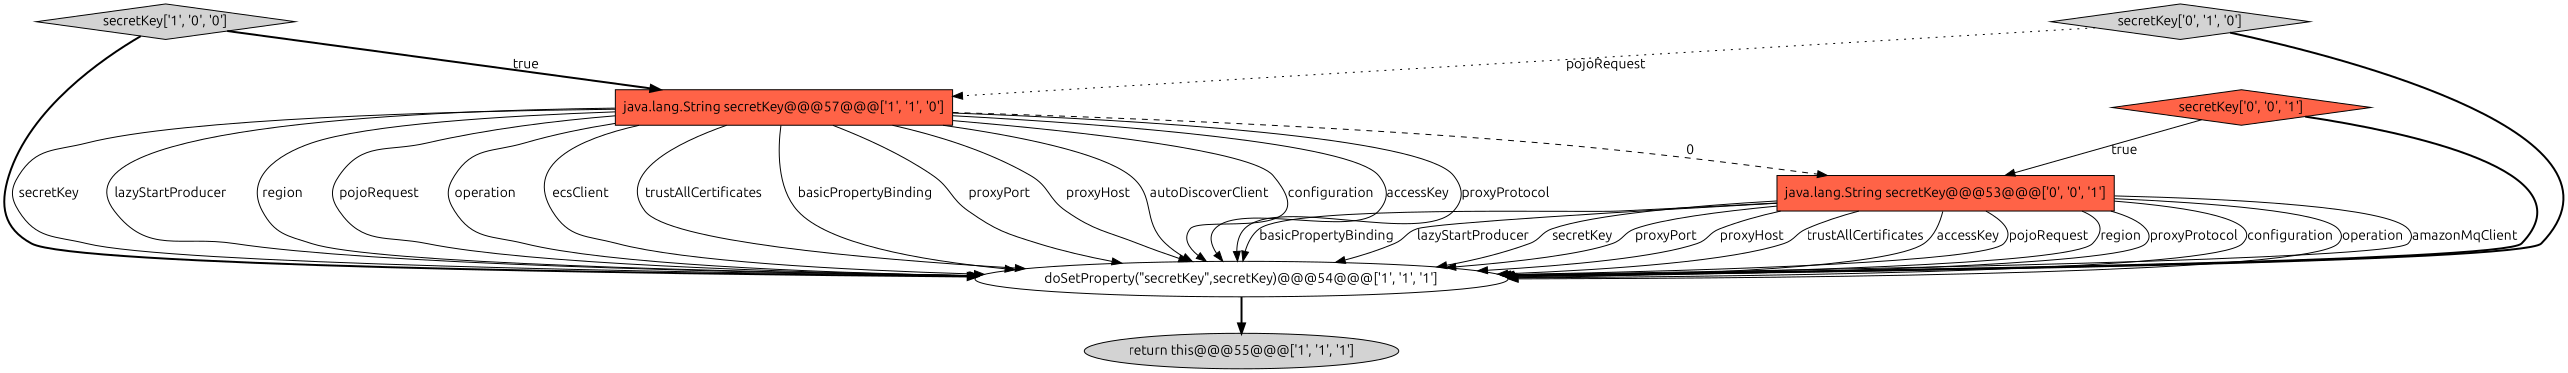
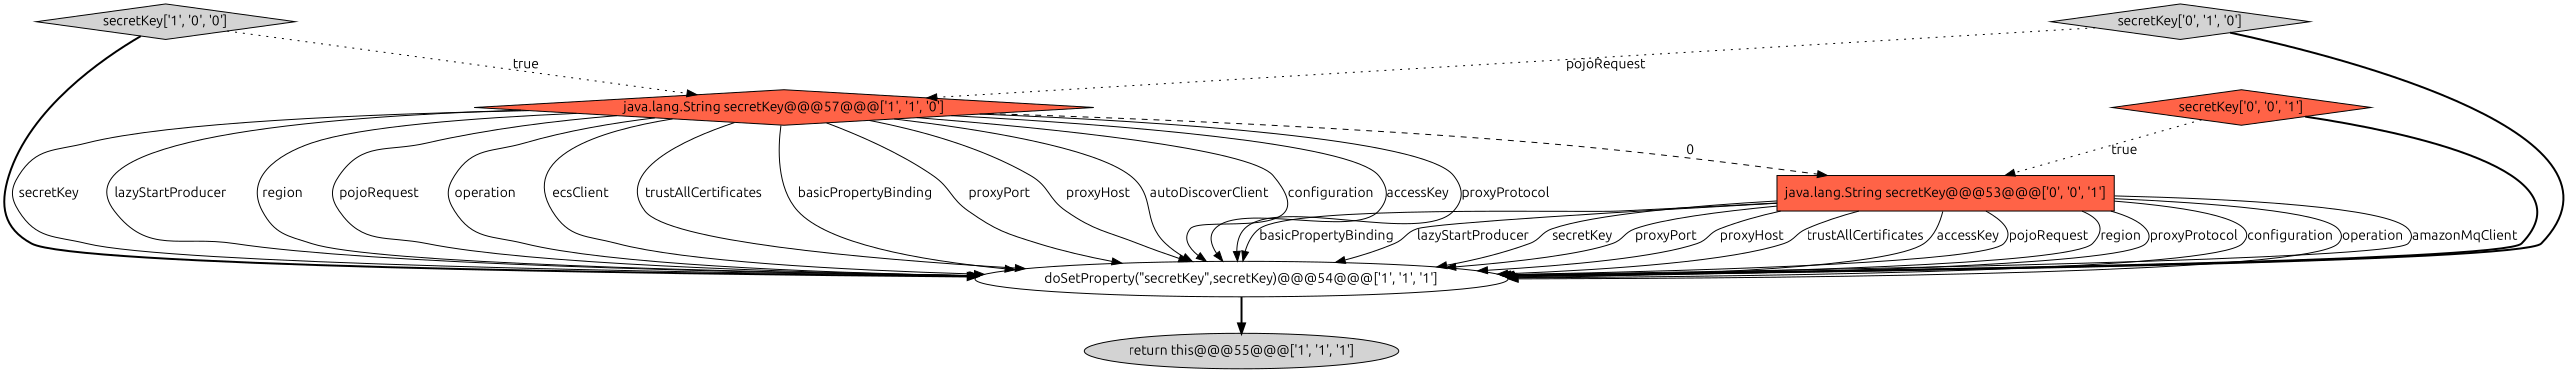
(439, 60) -> (457, 62)
(784, 107) -> (784, 107)
(2108, 146) -> (2108, 146)
